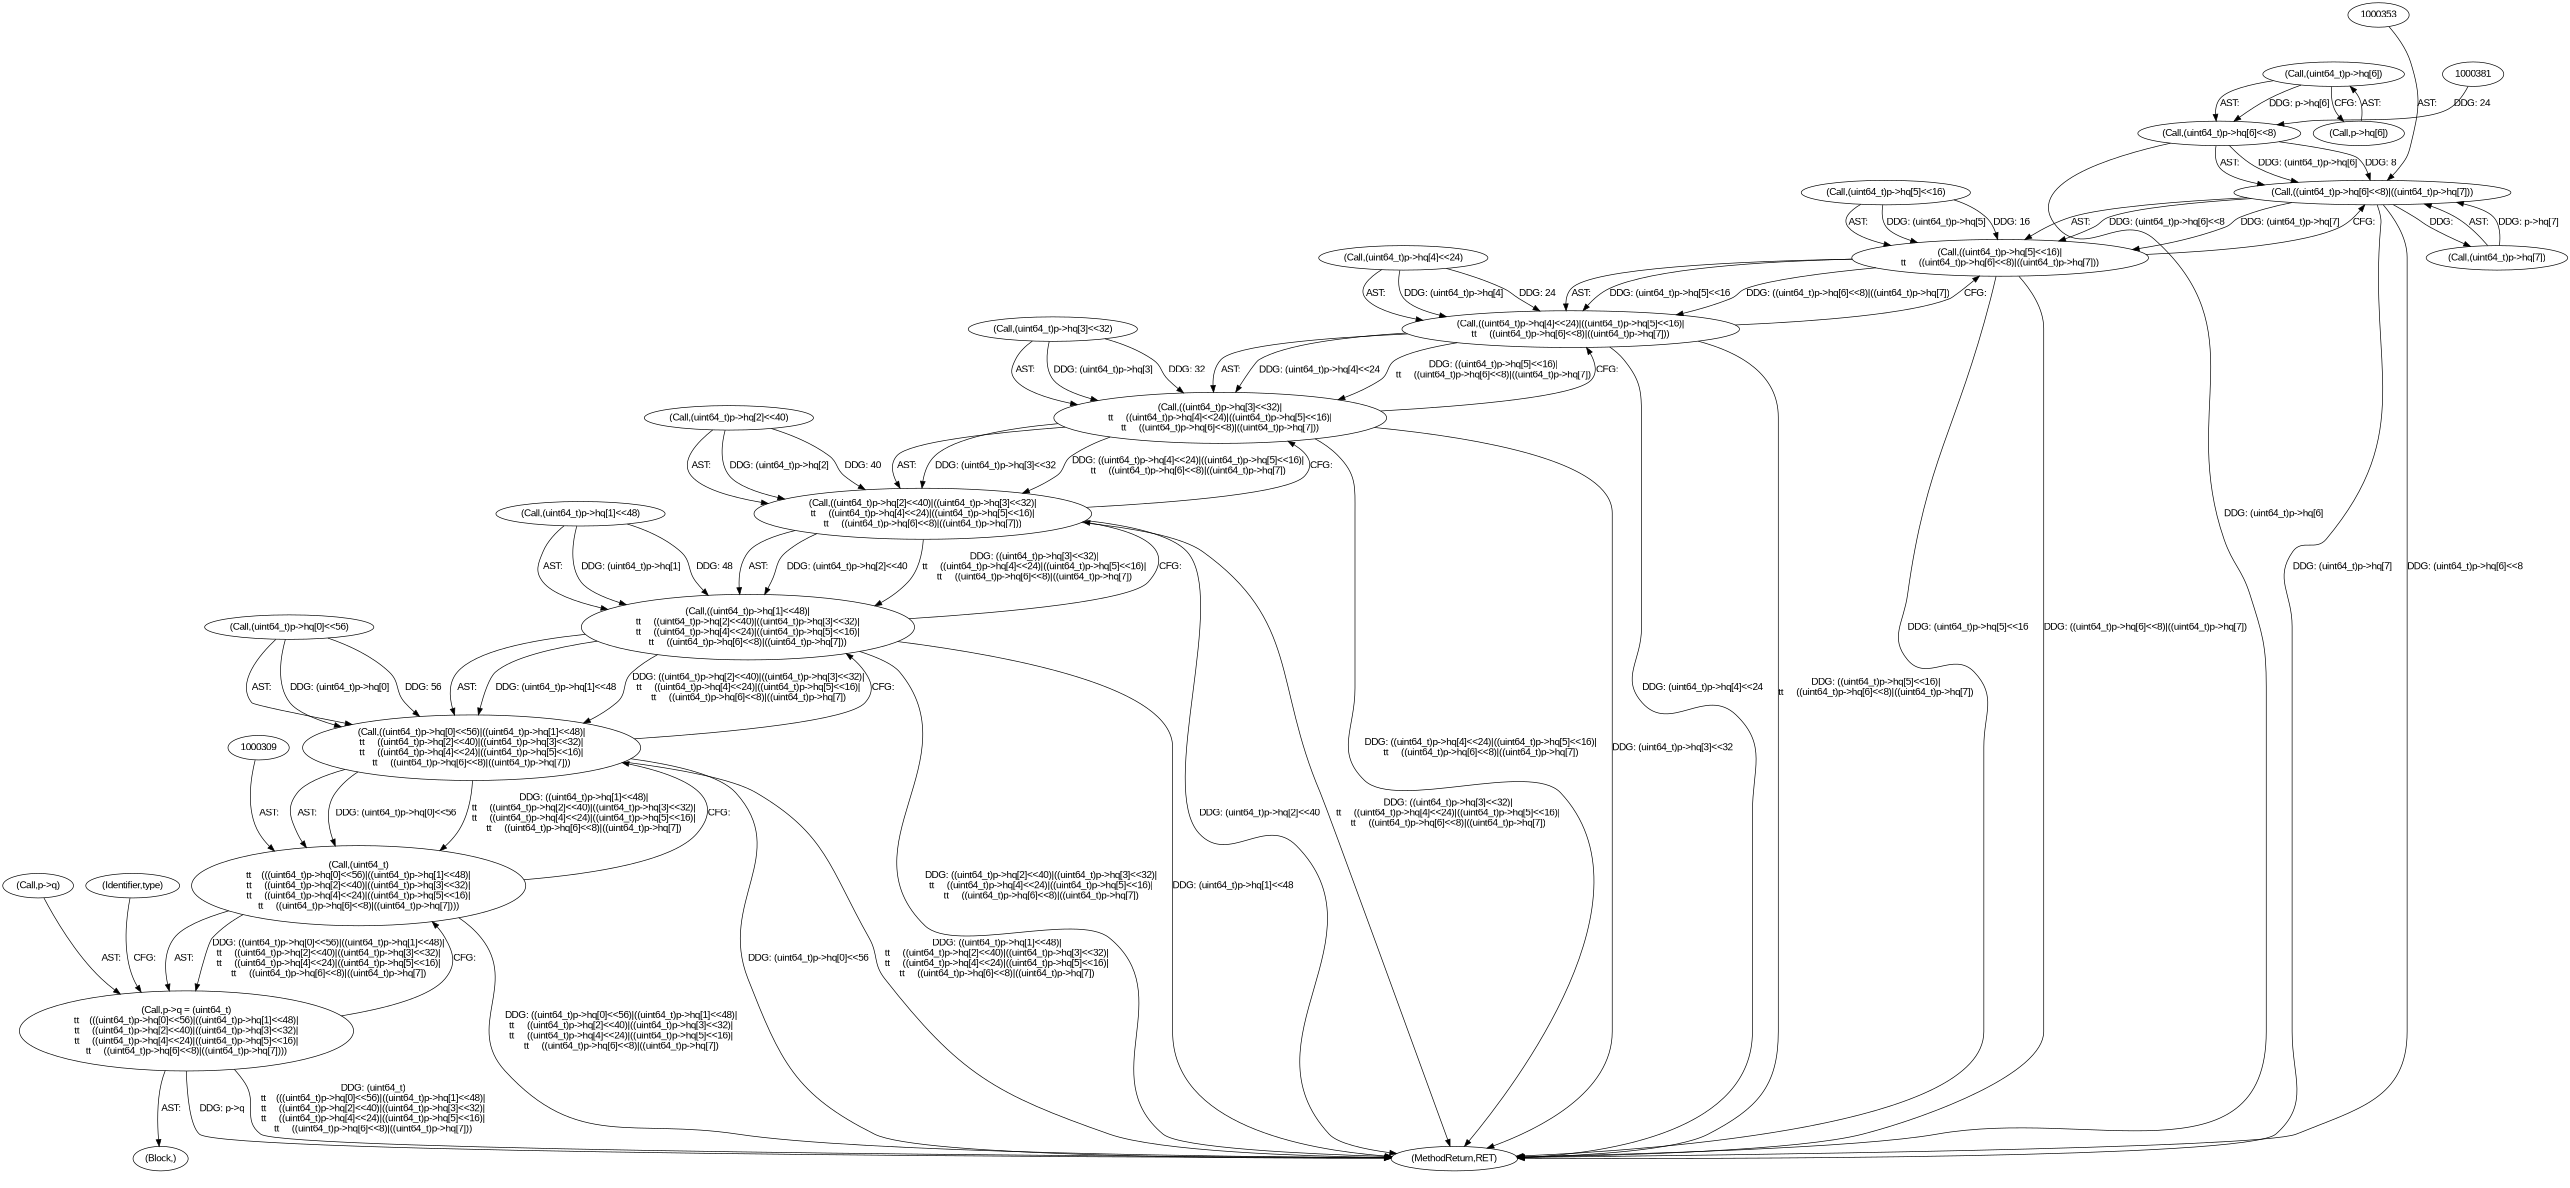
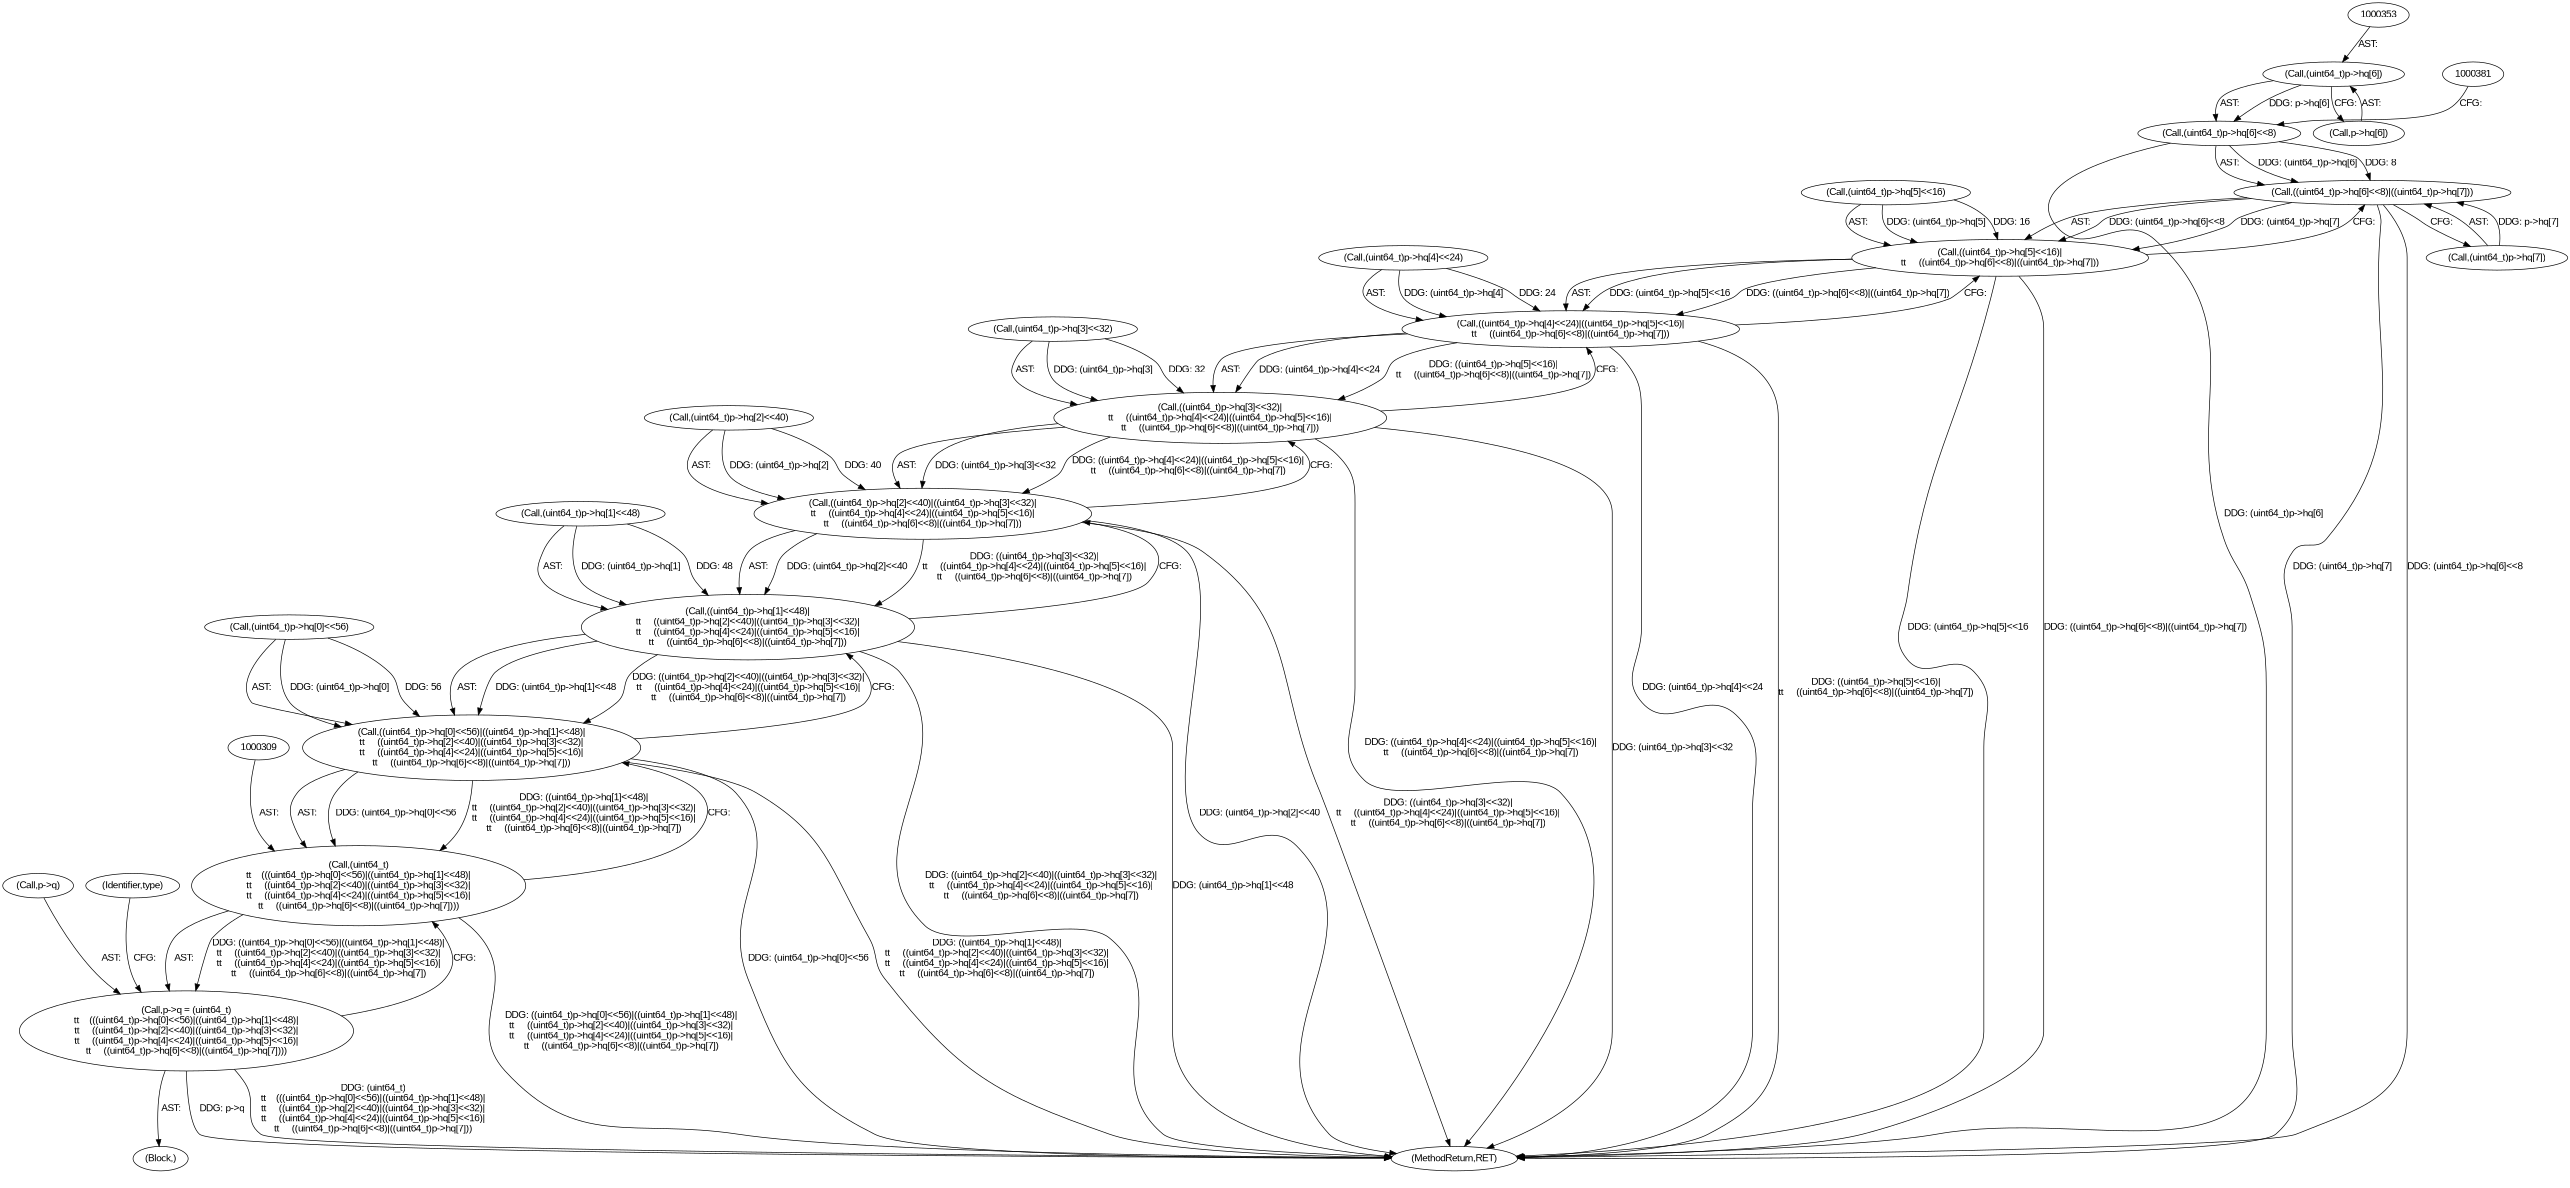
(2418, 101) -> (2358, 42)
(2472, 104) -> (2472, 104)
(2443, 222) -> (2443, 222)
